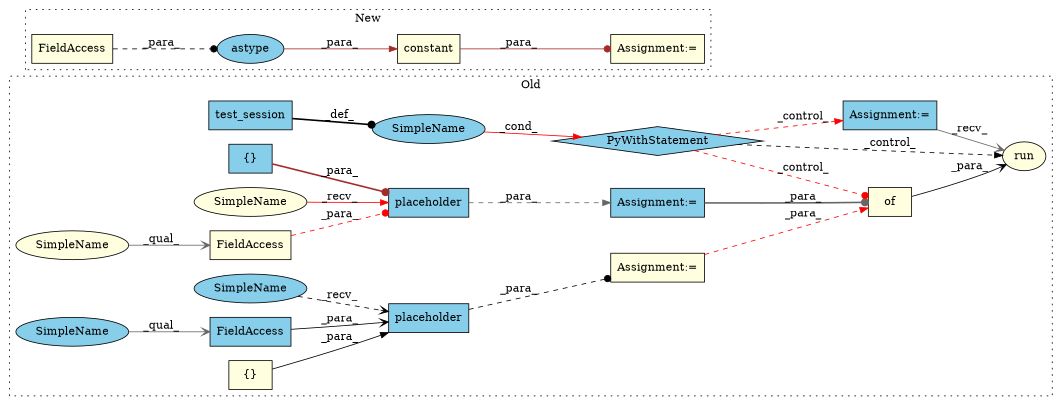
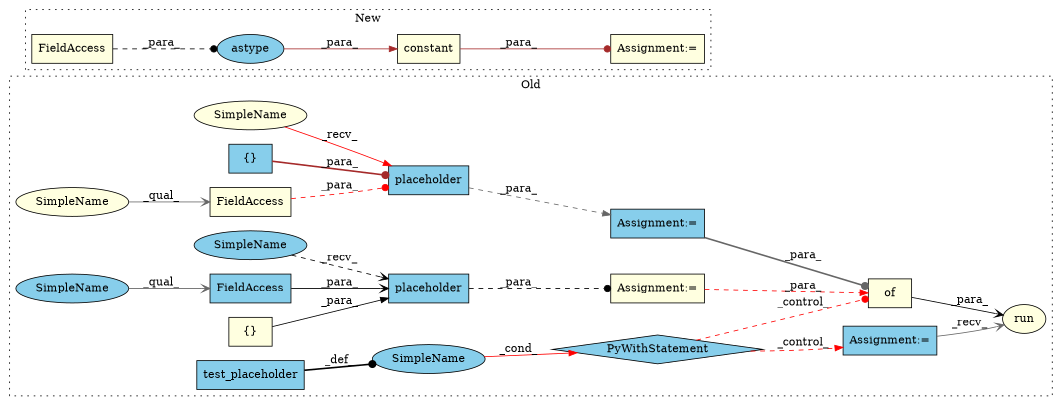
(250, 115) -> (250, 375)
(866, 150) -> none
